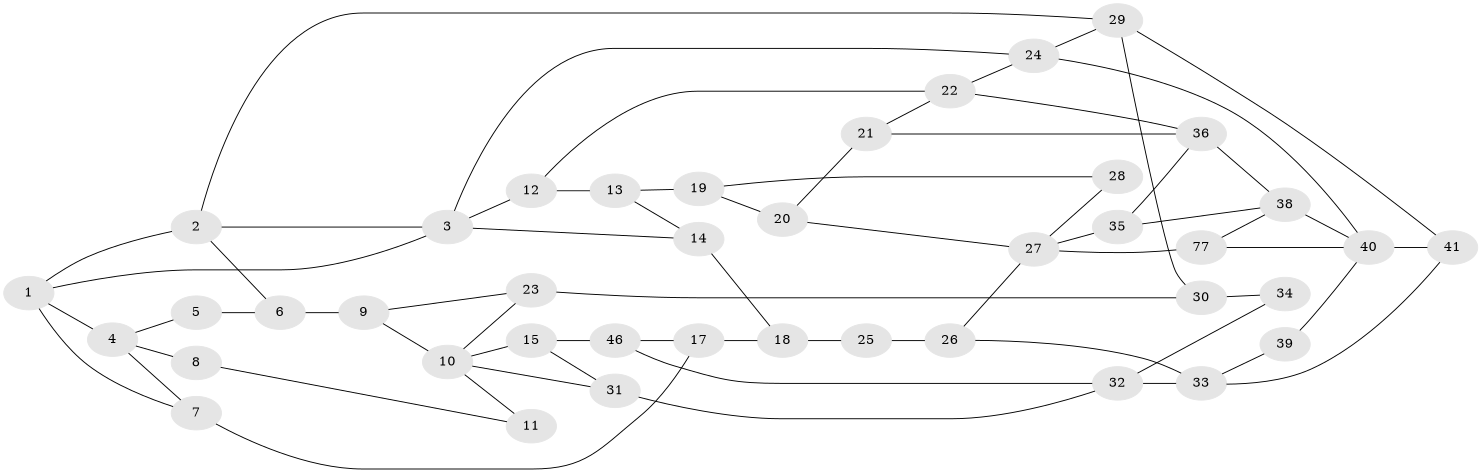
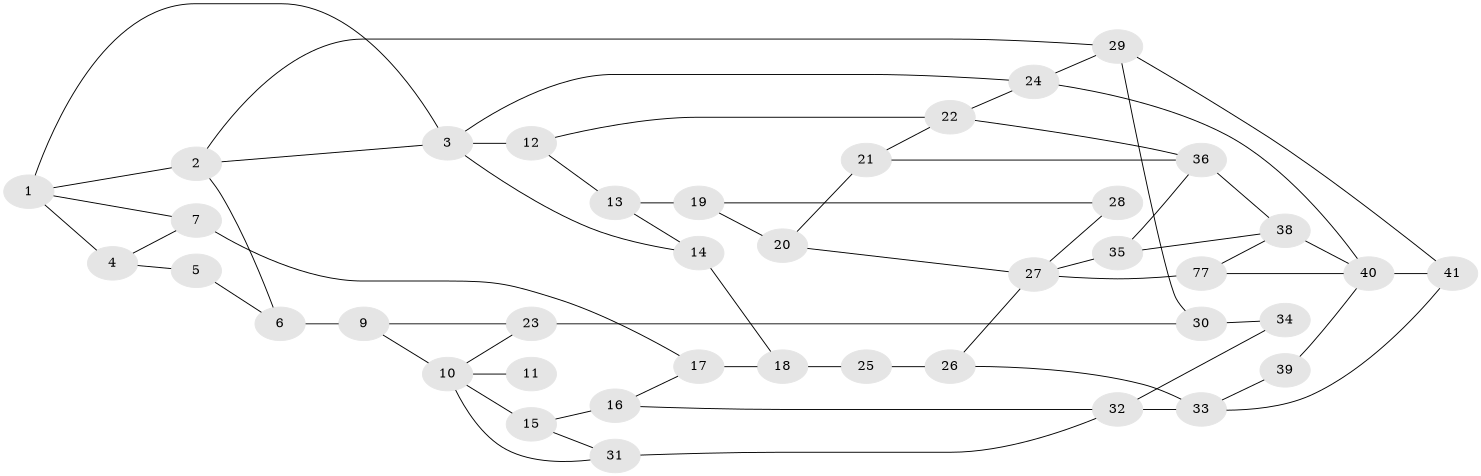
(615, 341) -> (615, 406)
(196, 363) -> none
